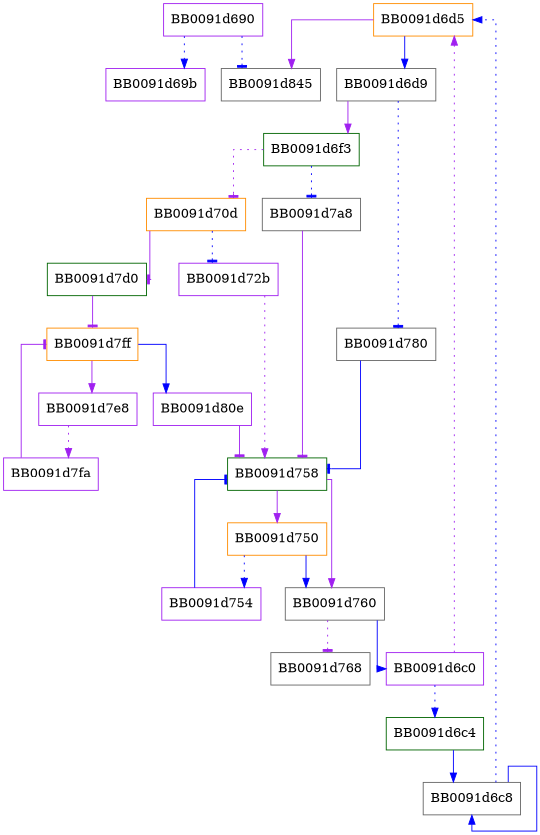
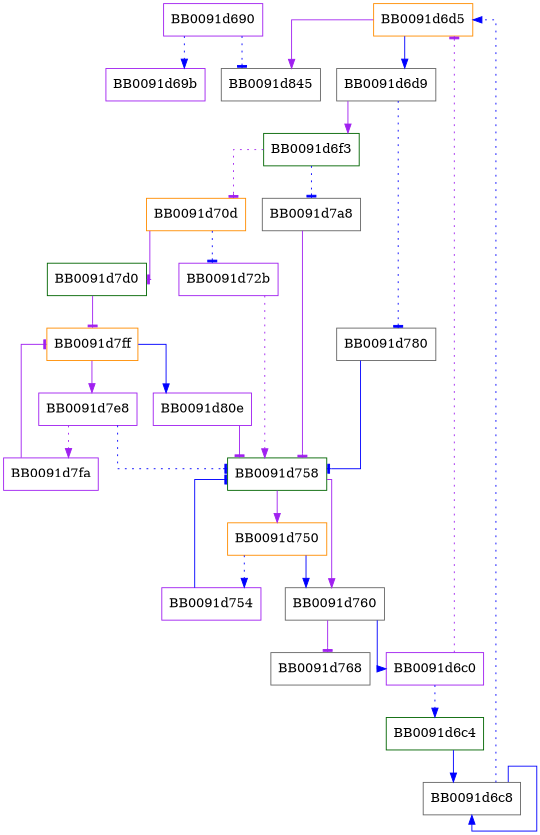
(454, 347) -> (454, 347)
none -> (149, 469)
(328, 634) -> (328, 634)
